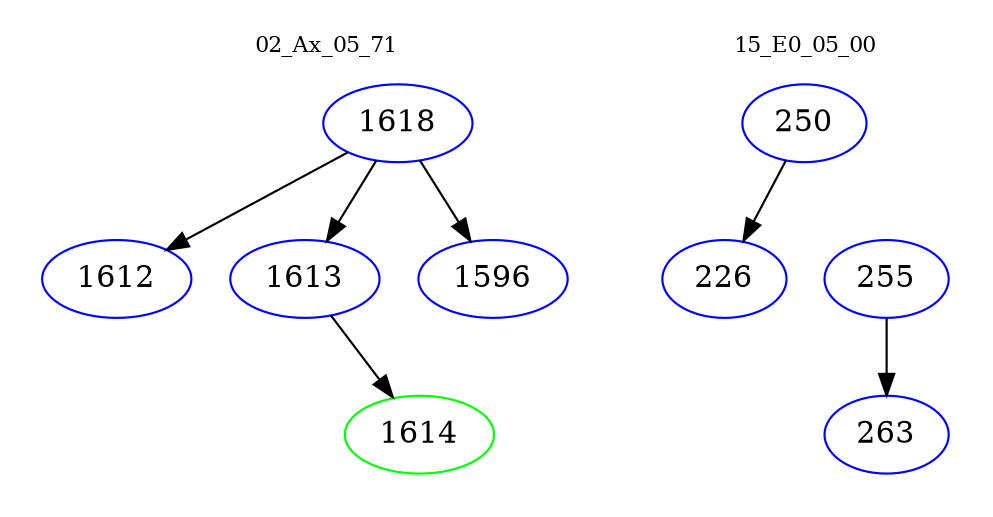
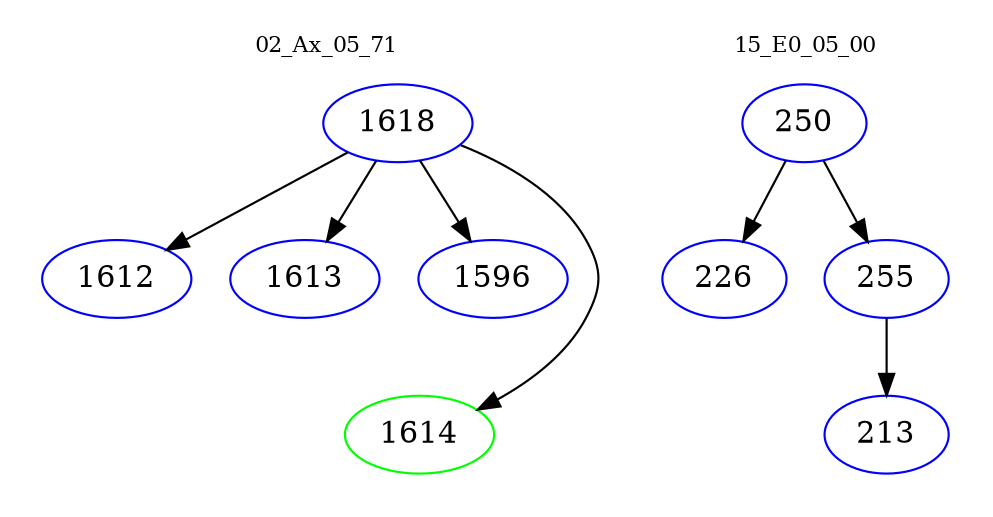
none -> (840, 191)
(355, 347) -> (595, 260)
(887, 435) -> (887, 435)
